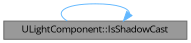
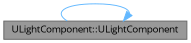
(95, 30) -> (95, 30)
